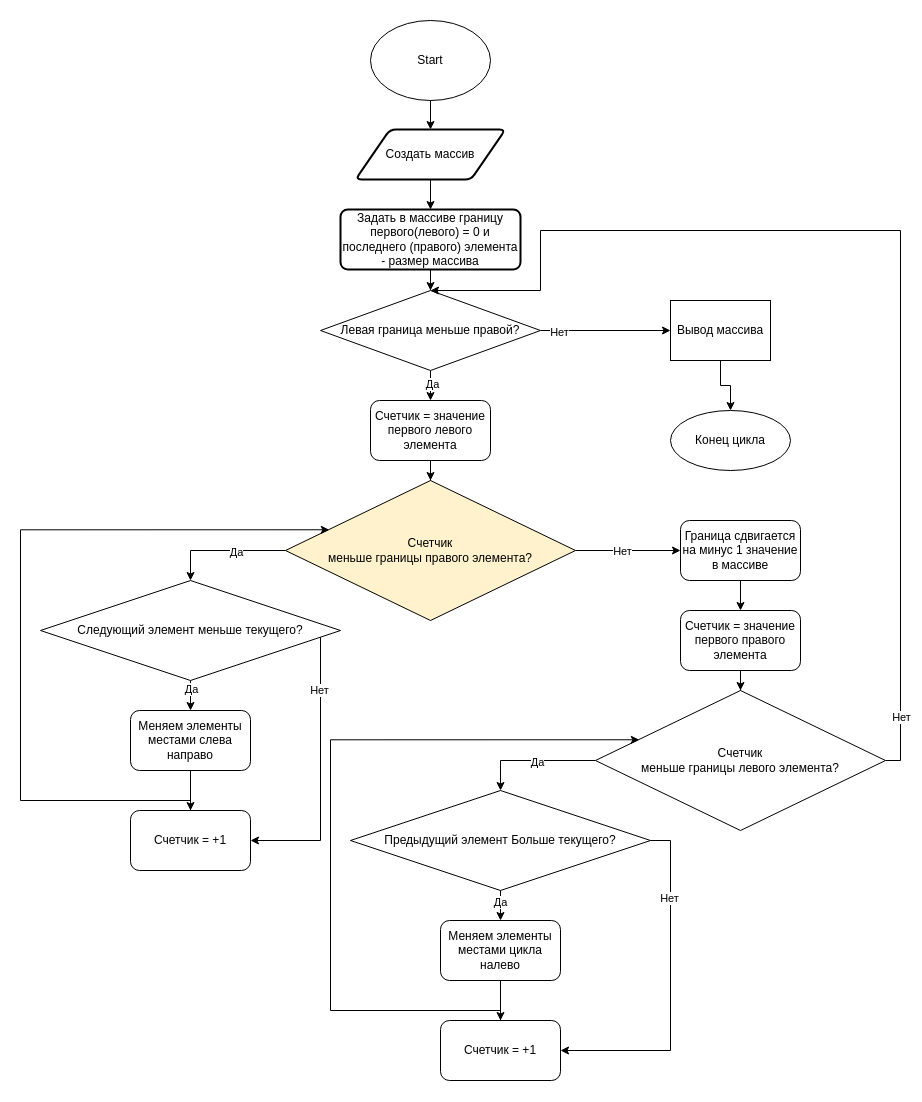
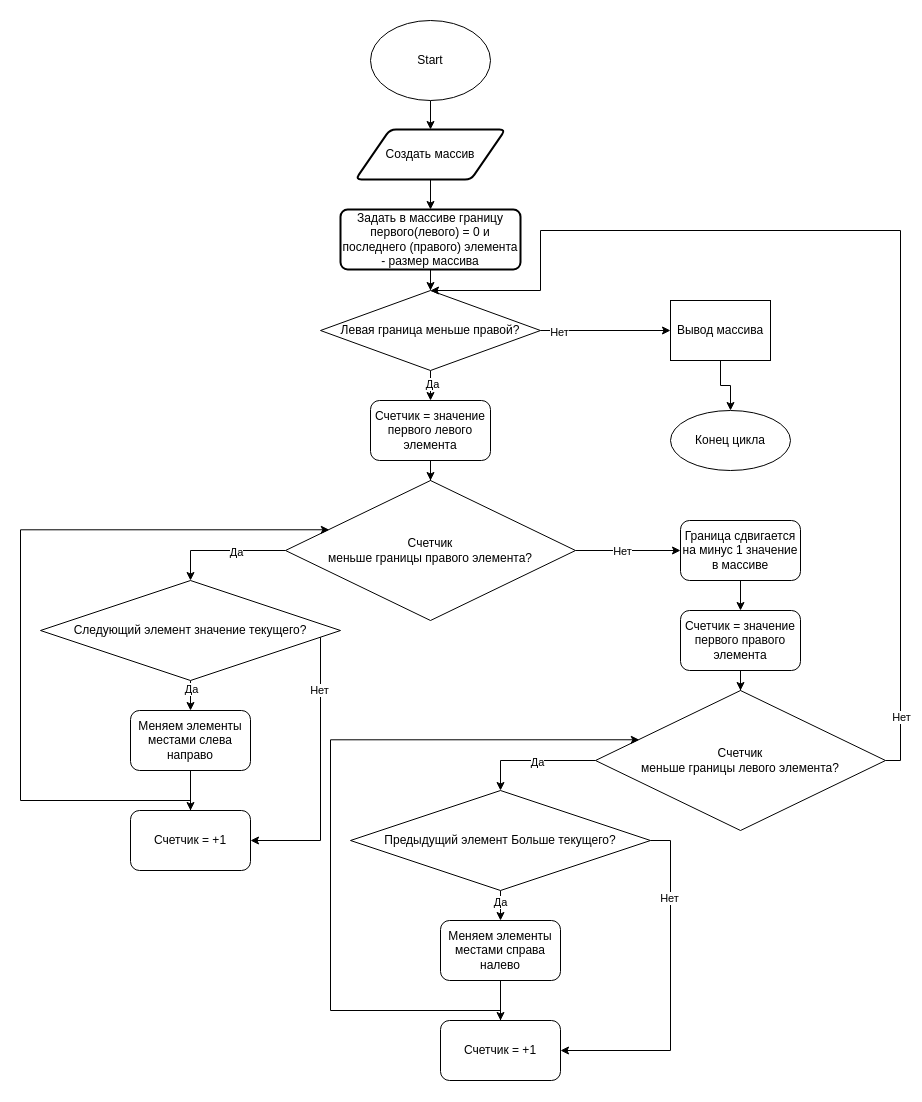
(431, 551) -> (431, 551)
(191, 631) -> (191, 631)
(501, 951) -> (501, 951)
